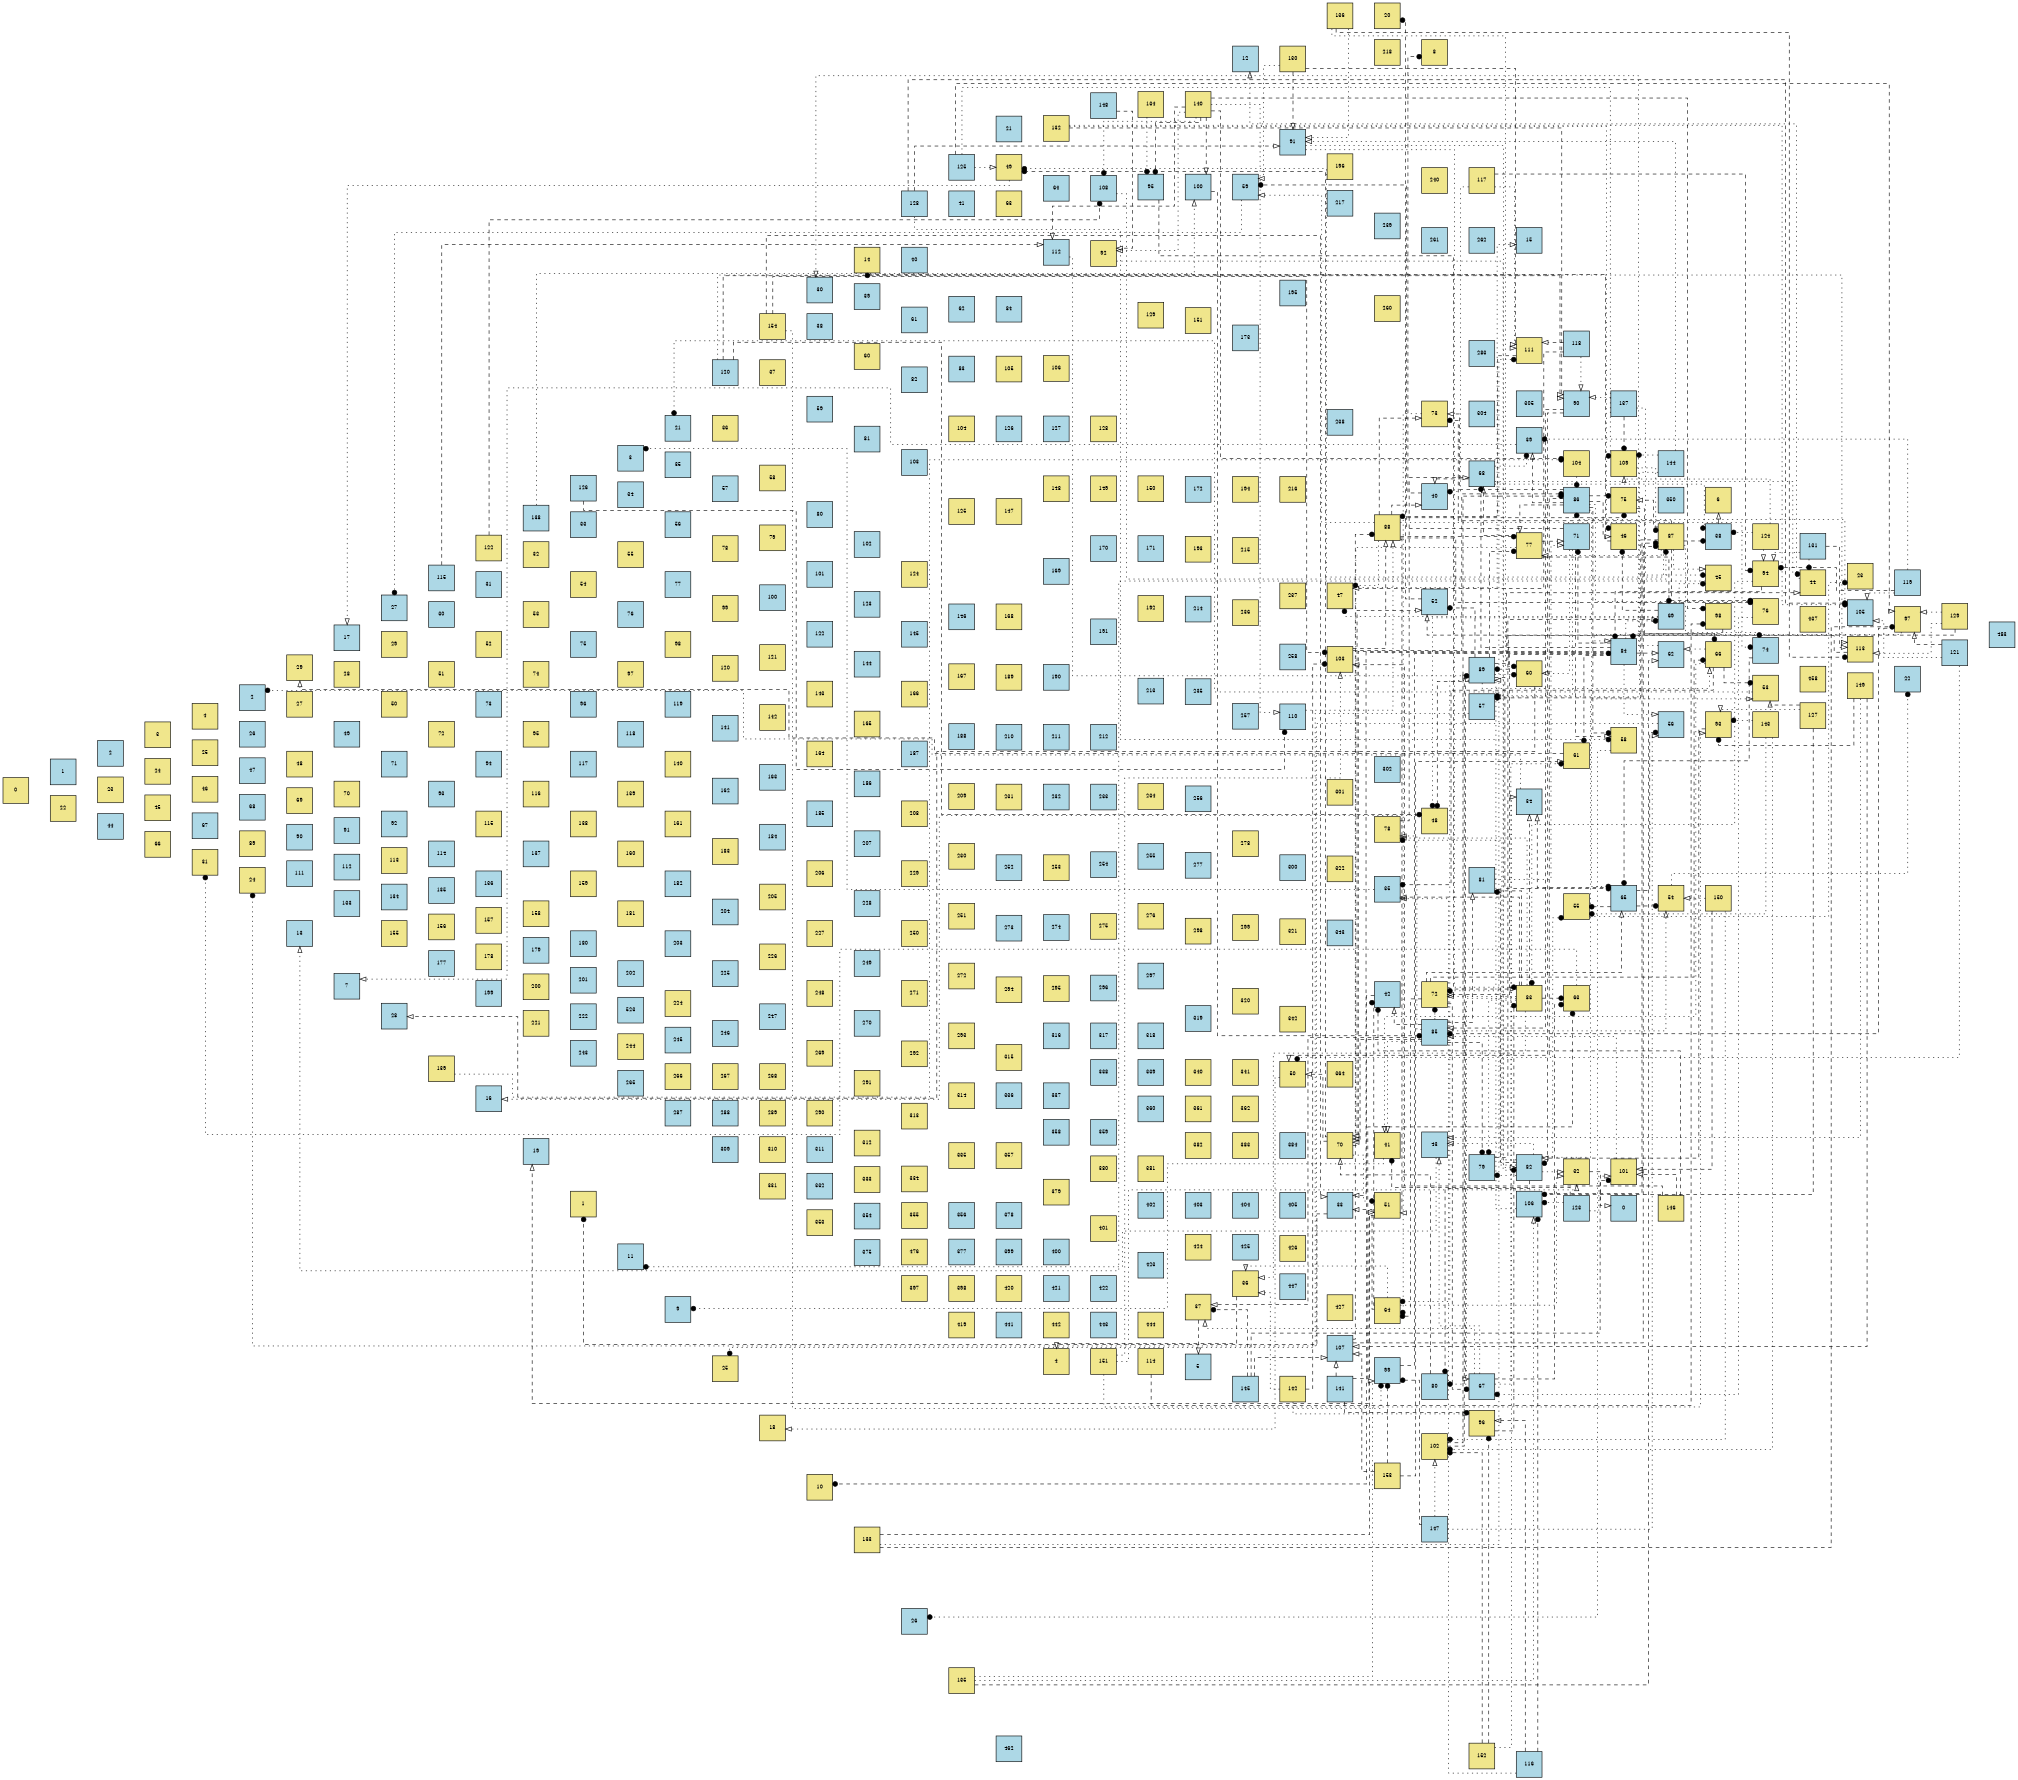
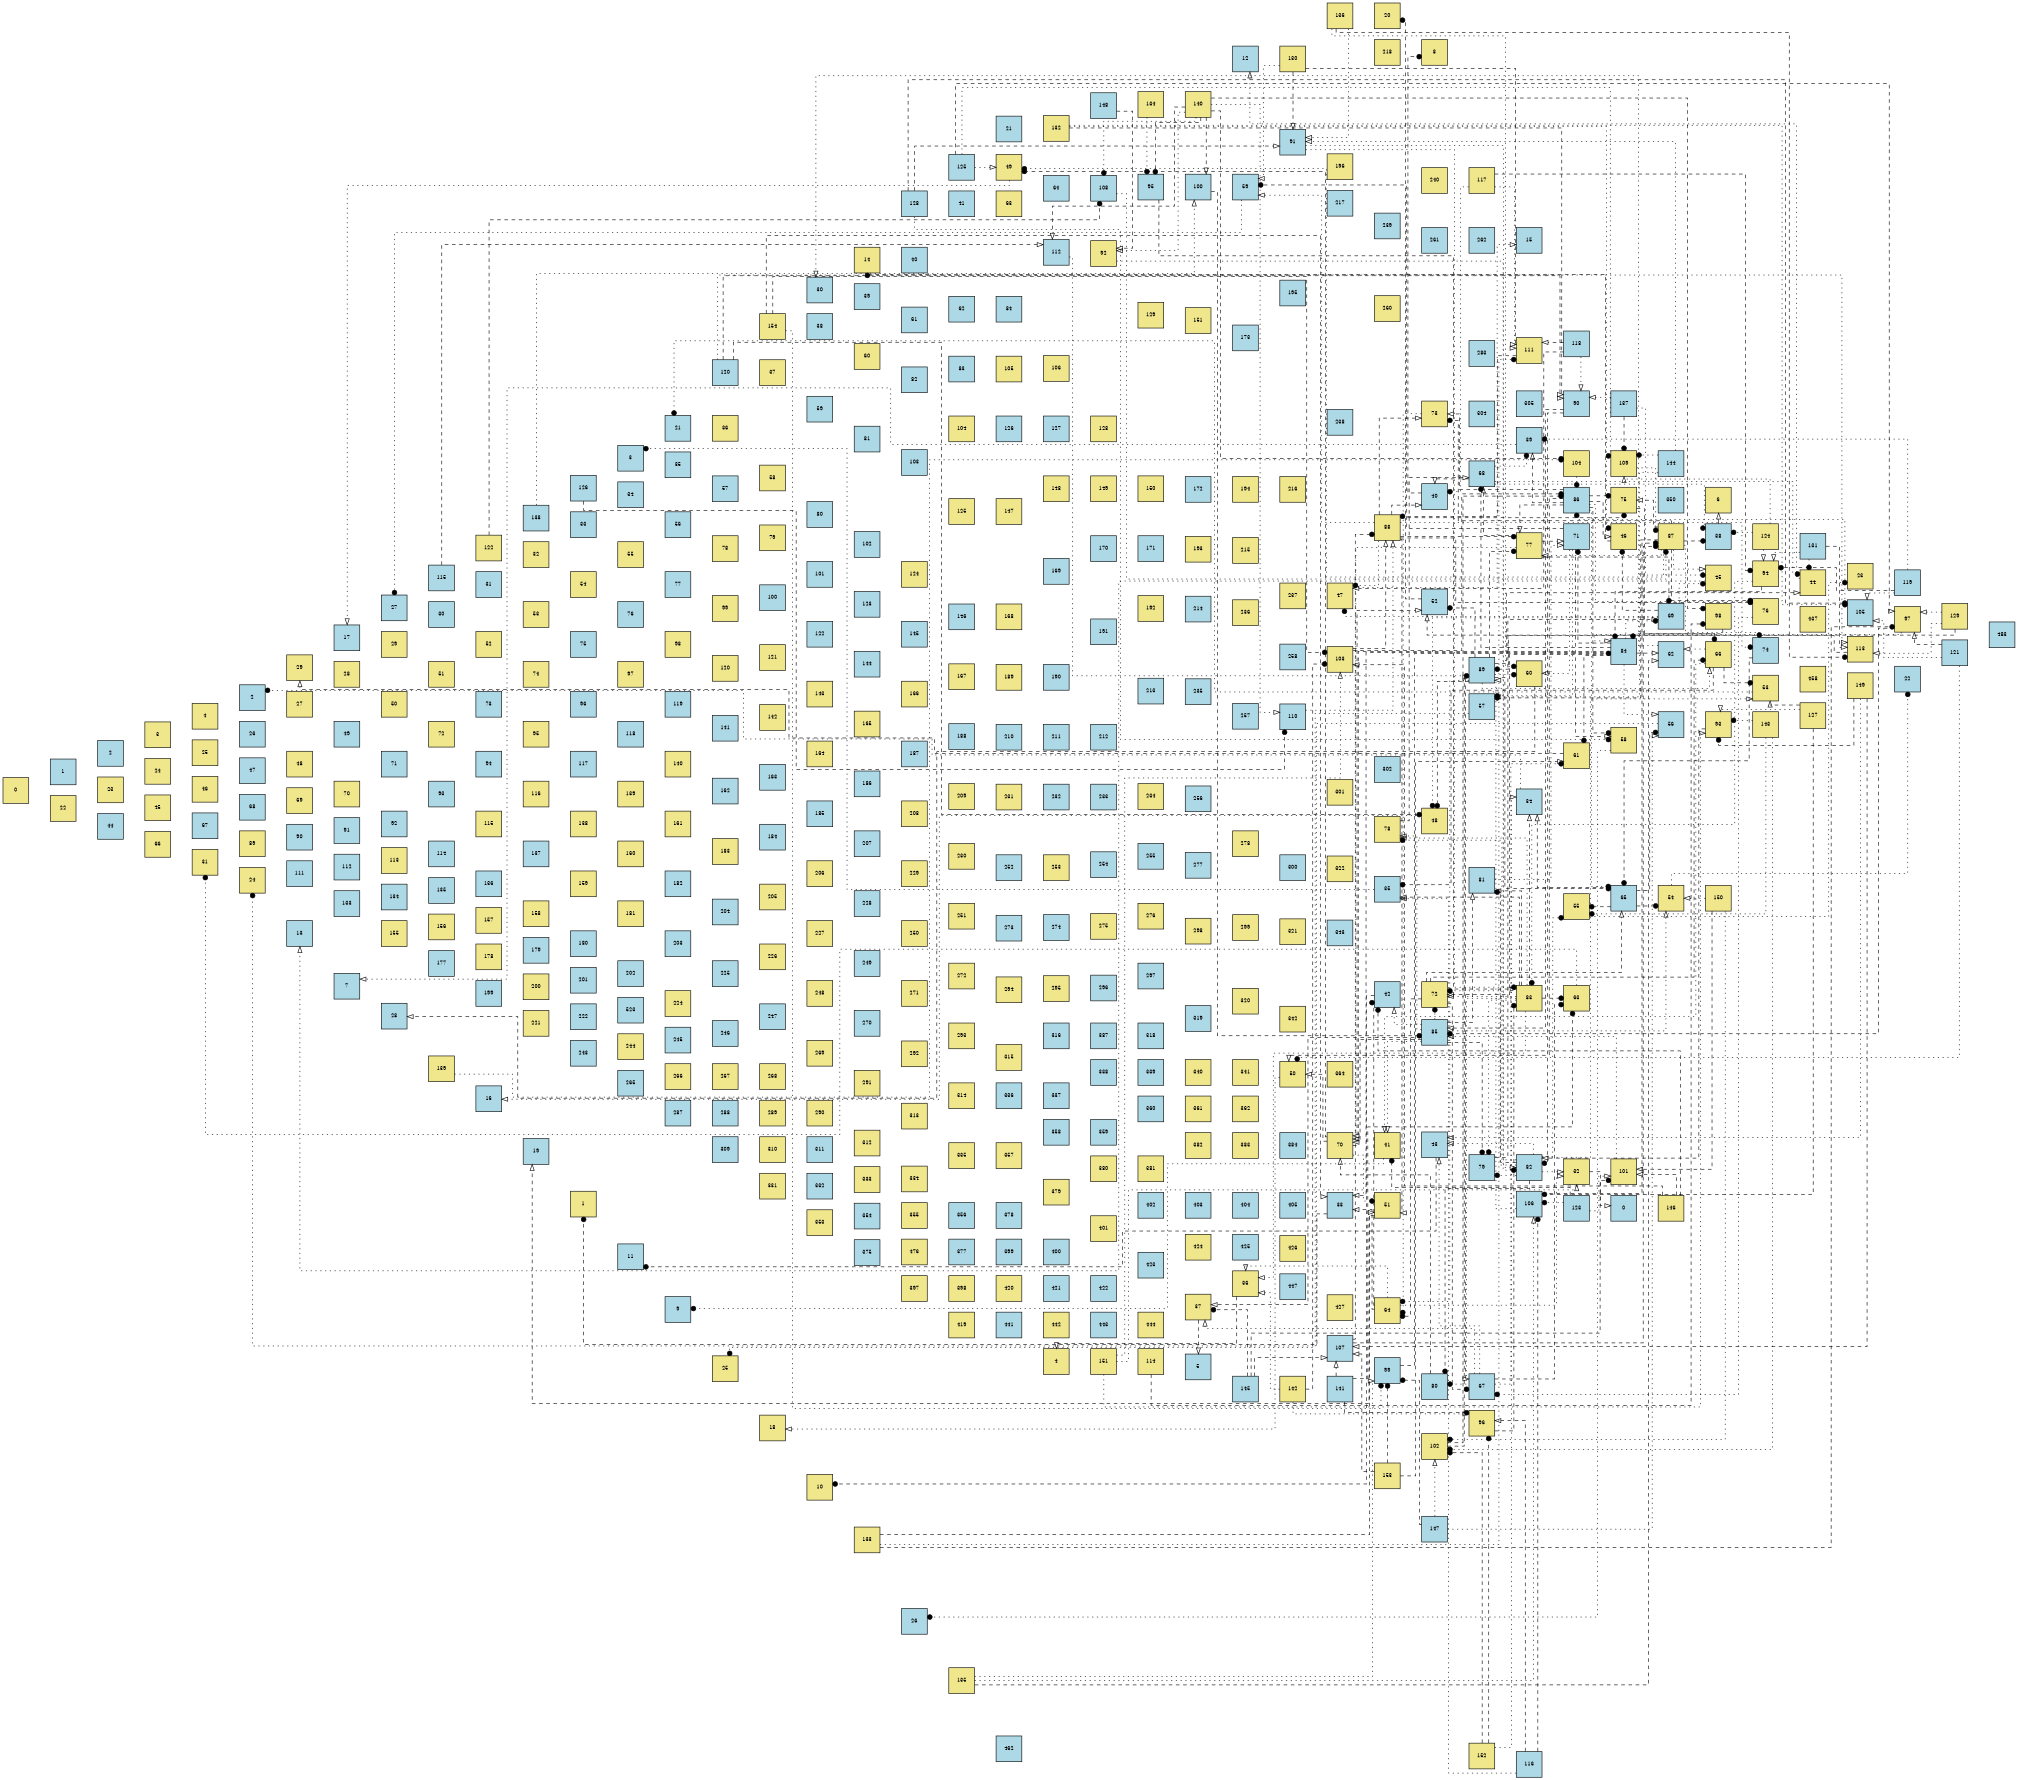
(1394, 1024) -> (1394, 1024)
(1104, 1036) -> (1104, 1036)
(1074, 1267) -> (1074, 1267)
